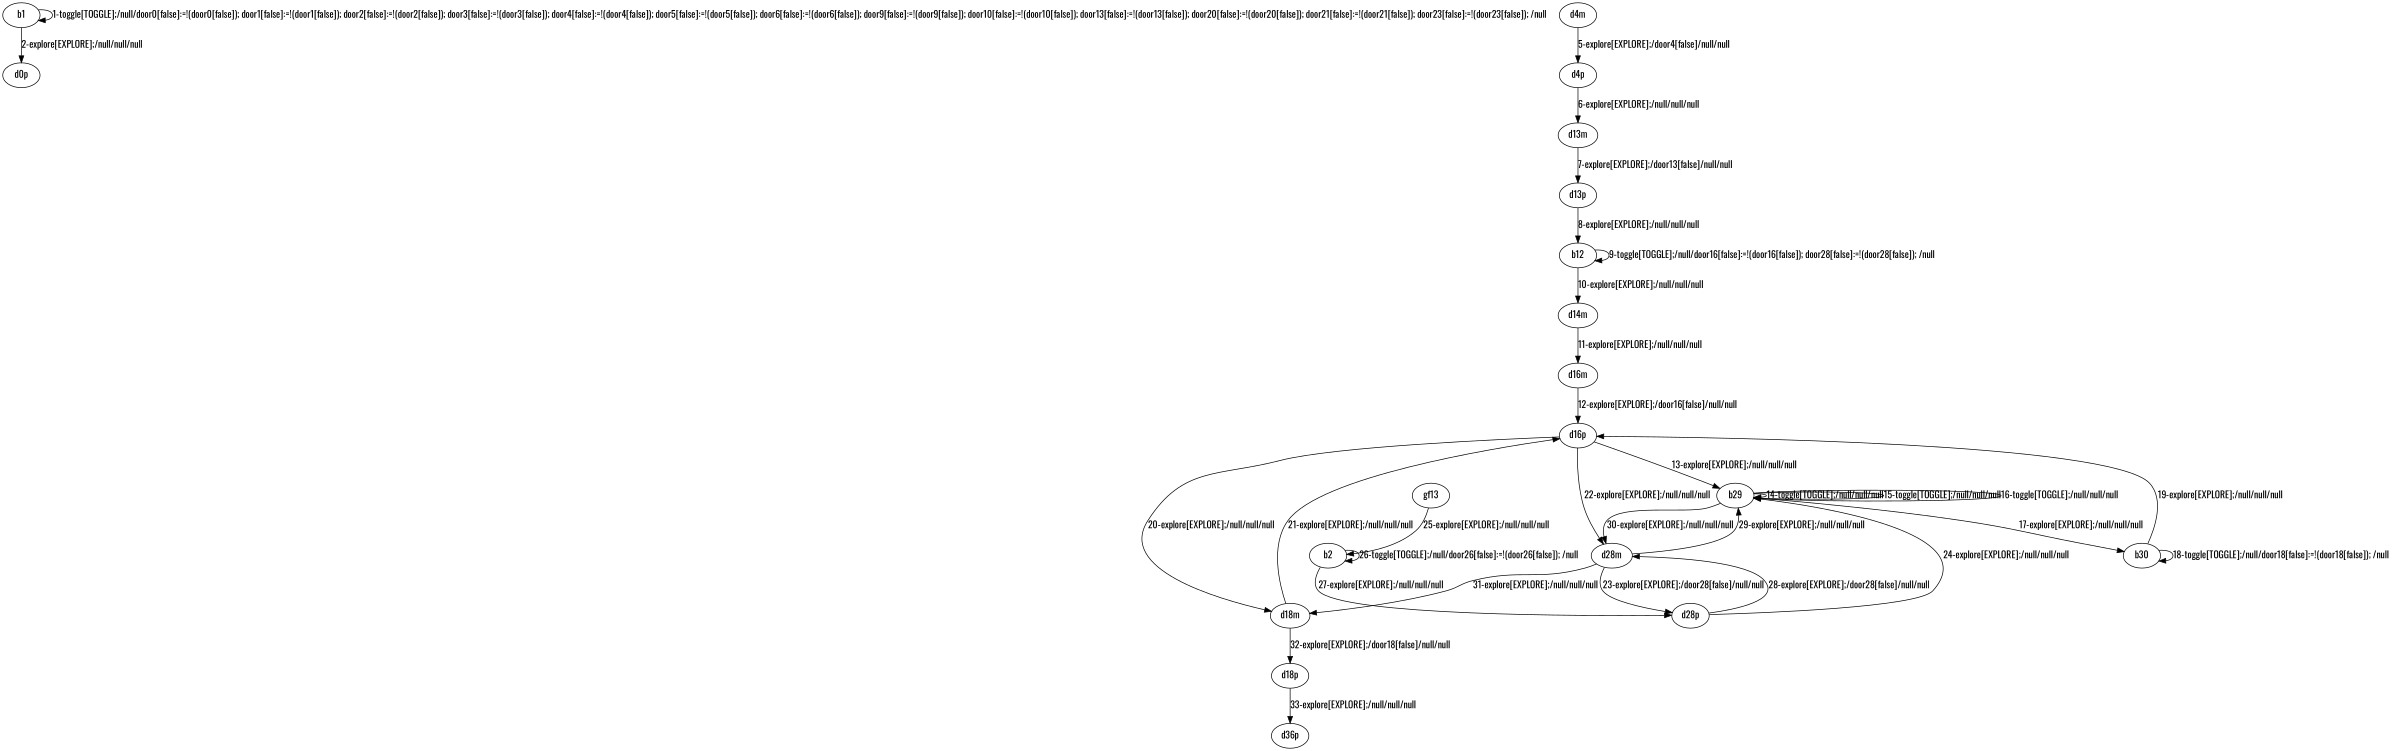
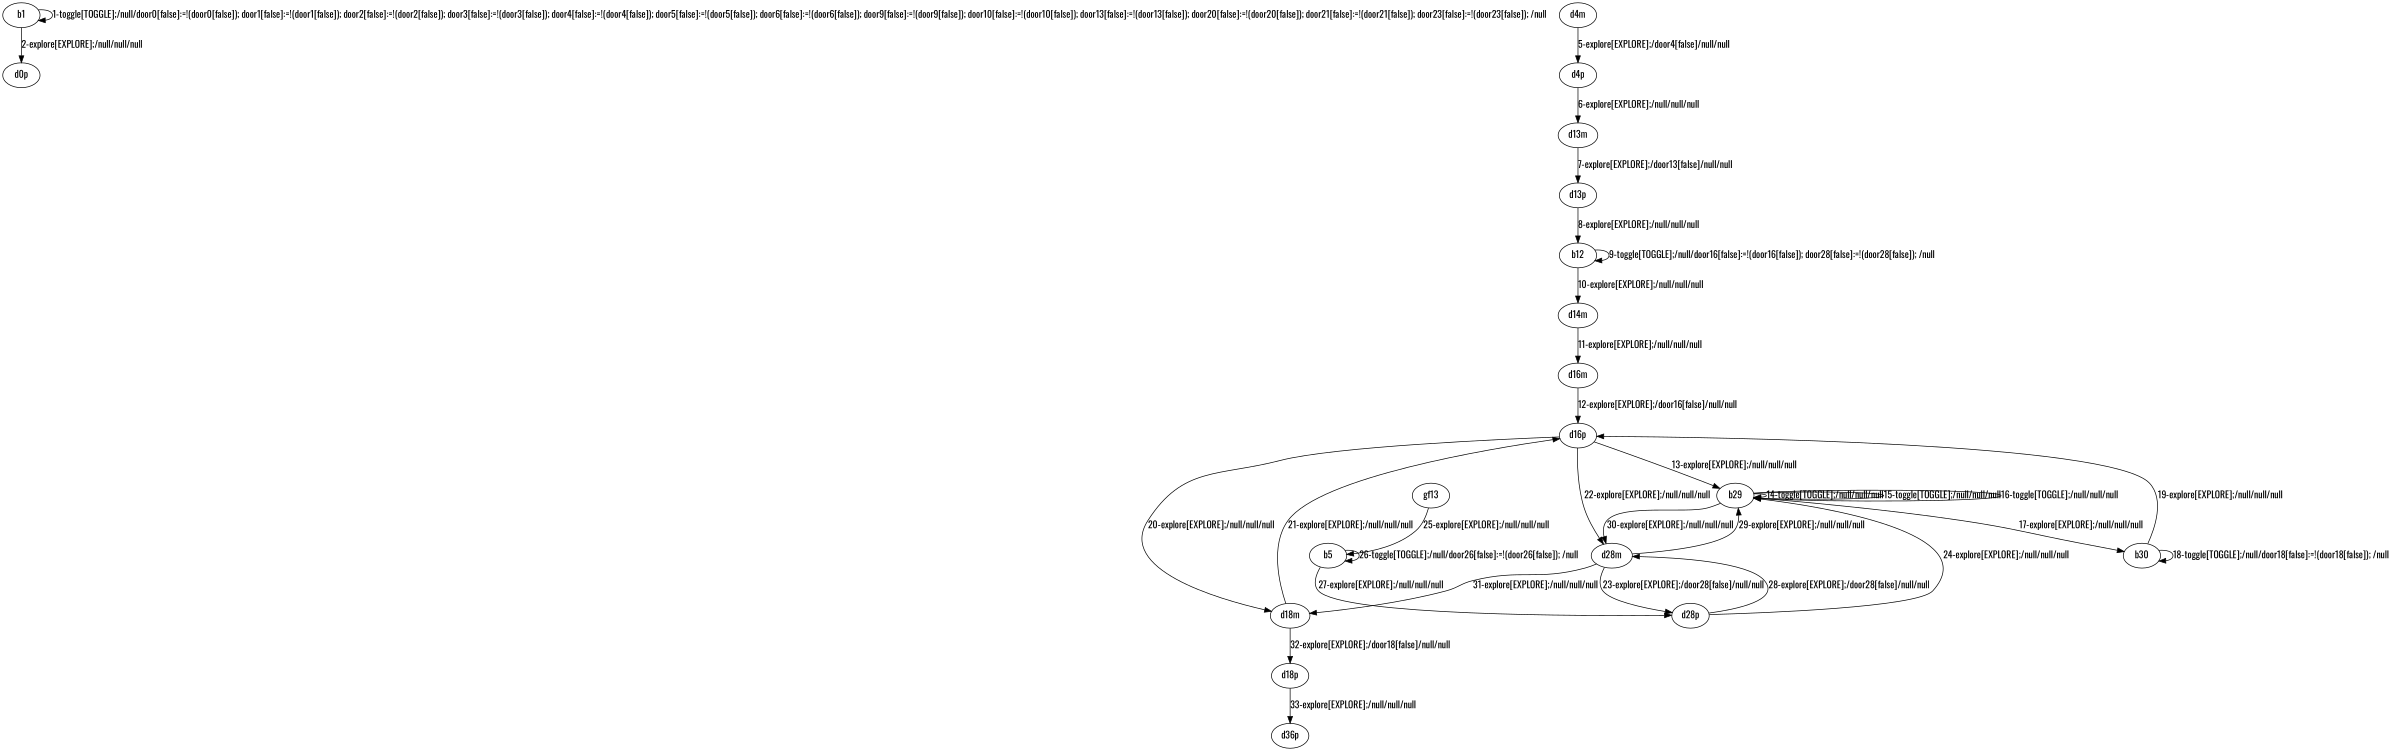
(1328, 556) -> (1328, 556)
